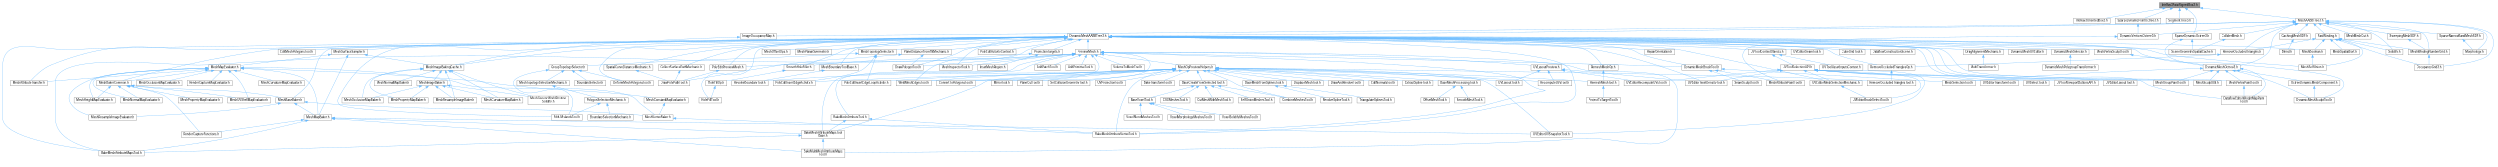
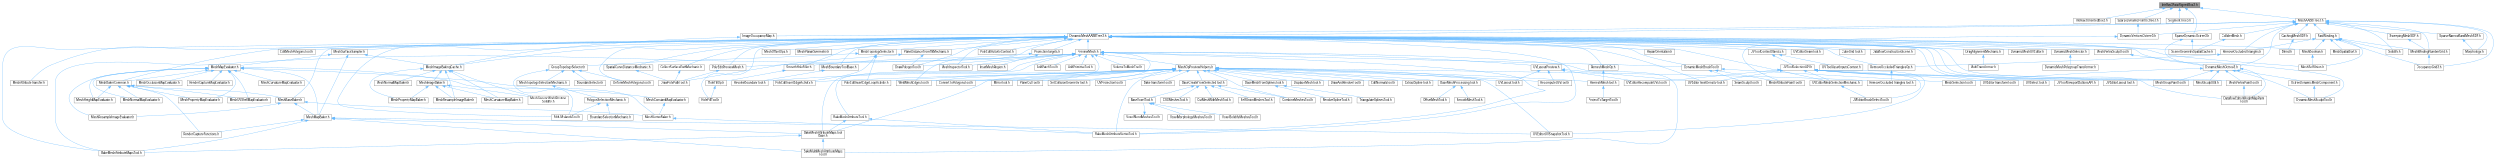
(2358, 36) -> none
(127, 75) -> (232, 89)
(363, 100) -> none
(1141, 110) -> (1144, 107)
